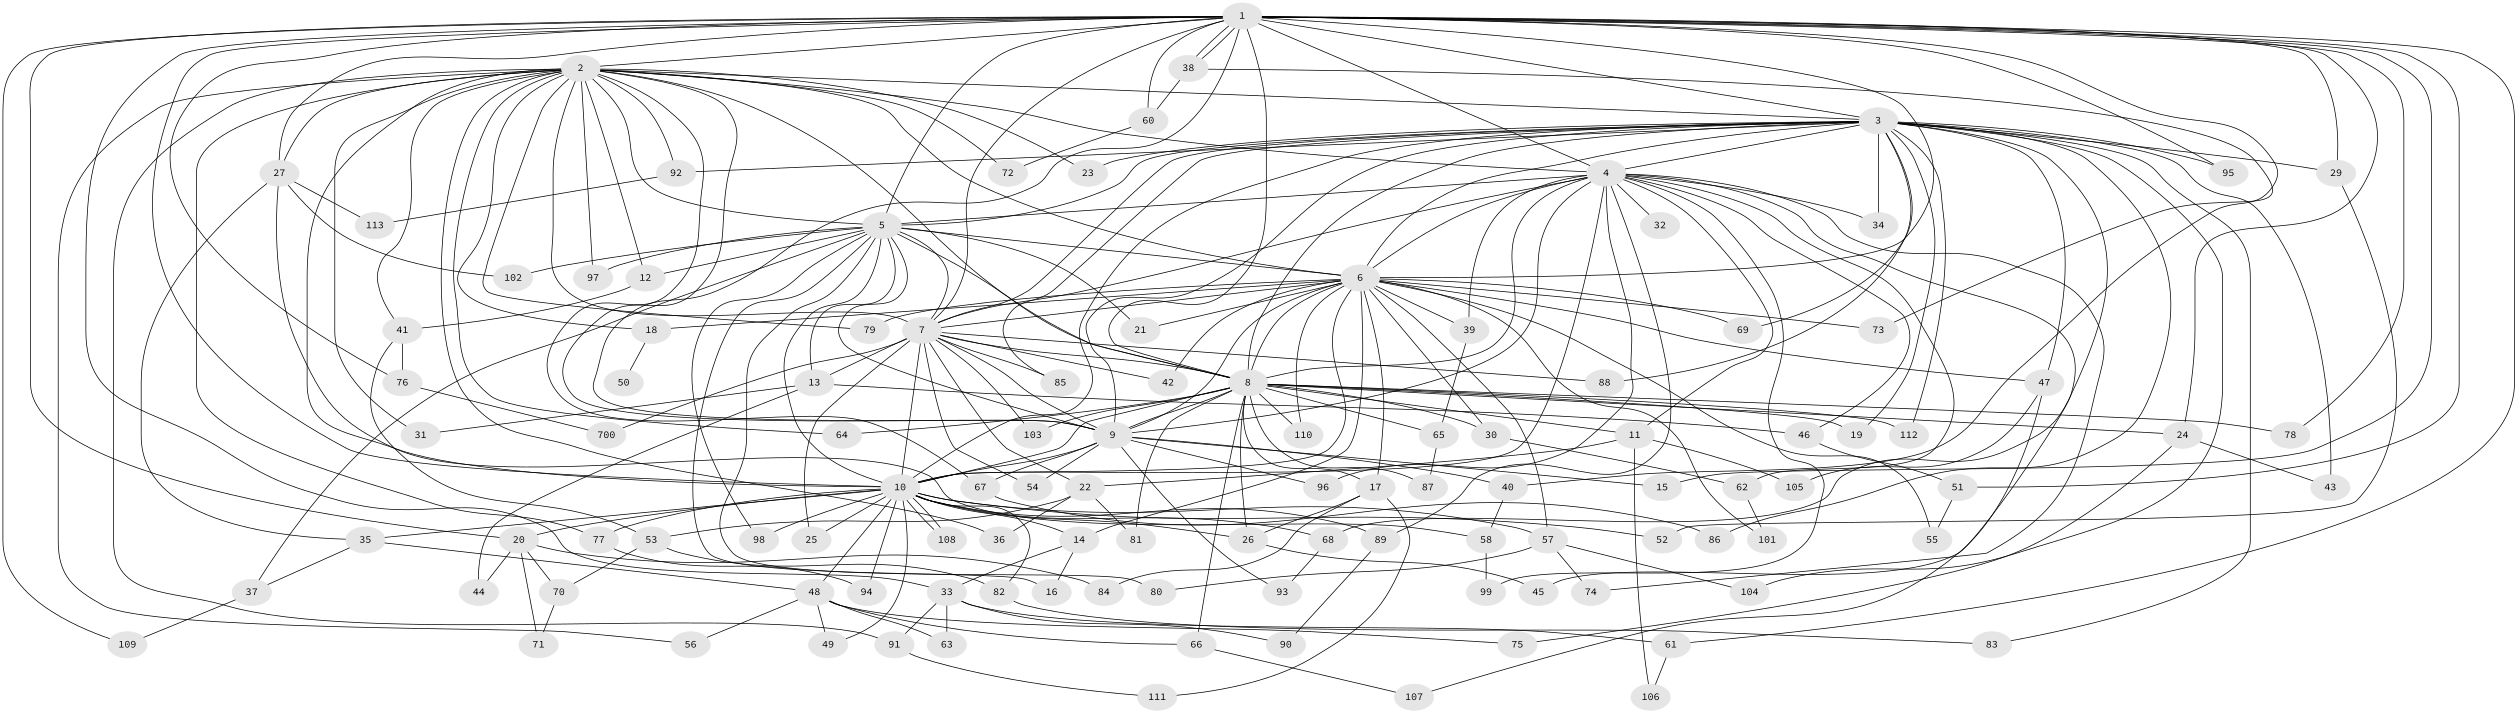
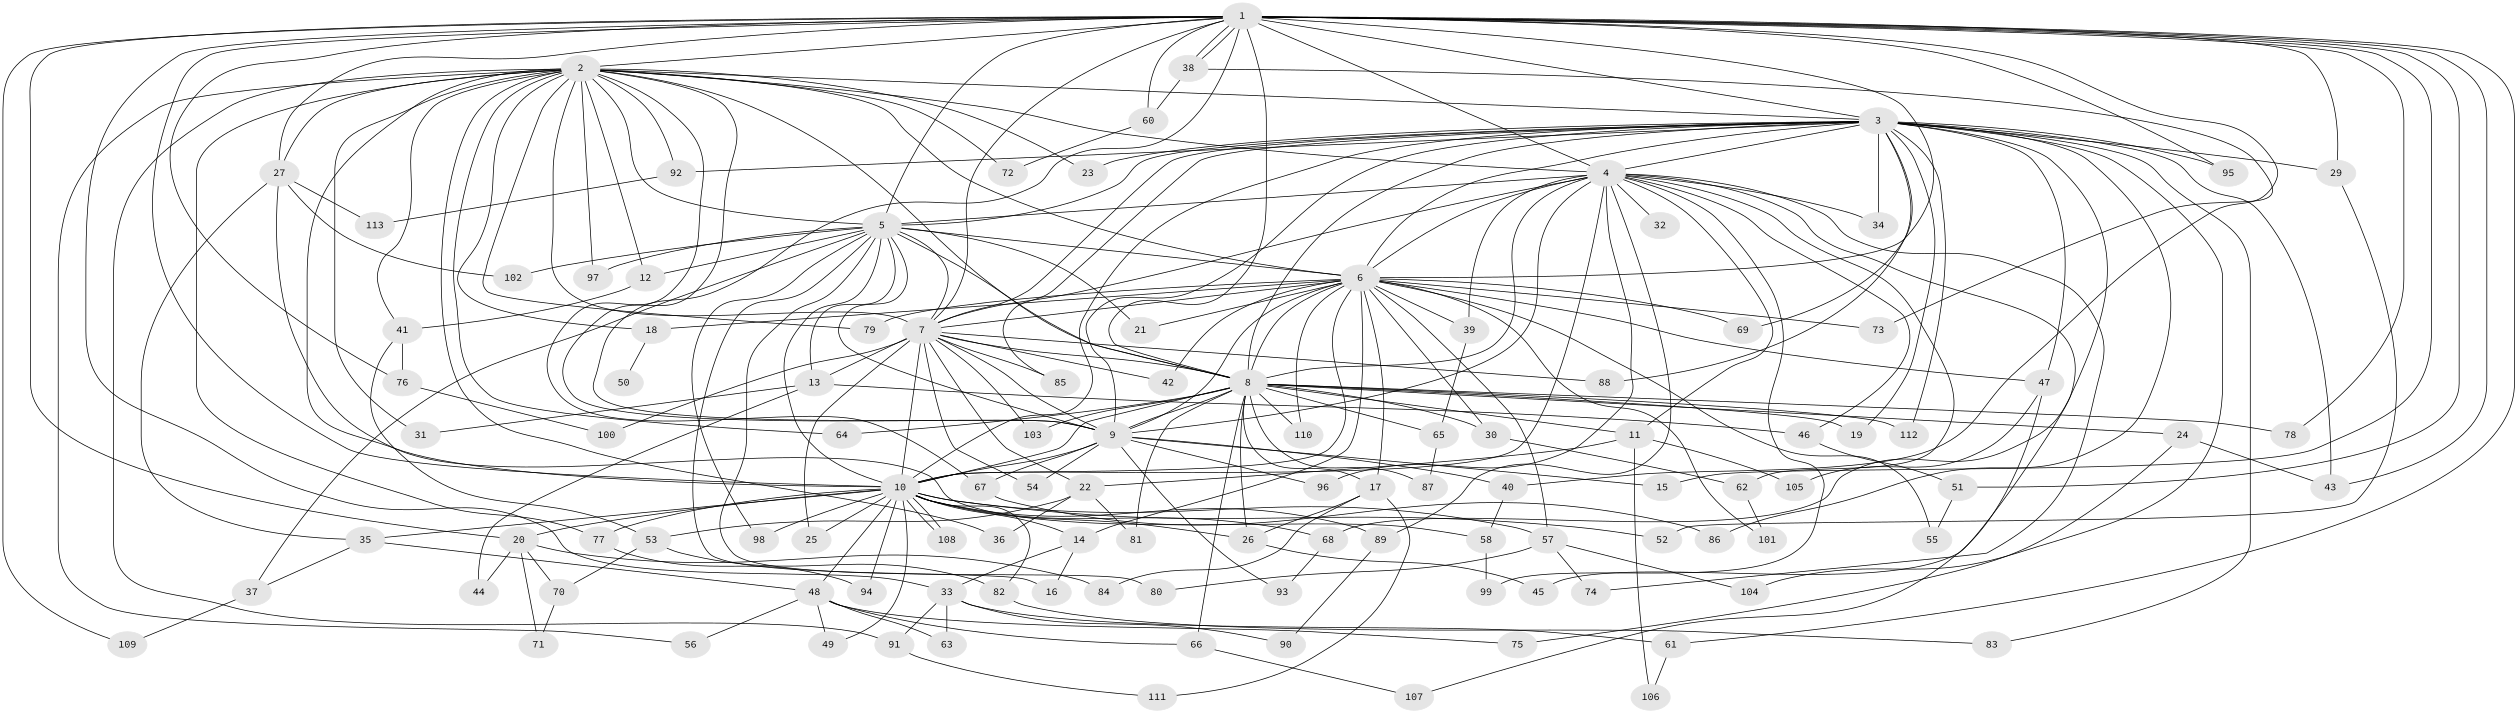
(2352, 78) -> (2416, 52)
(606, 435) -> (606, 435)
